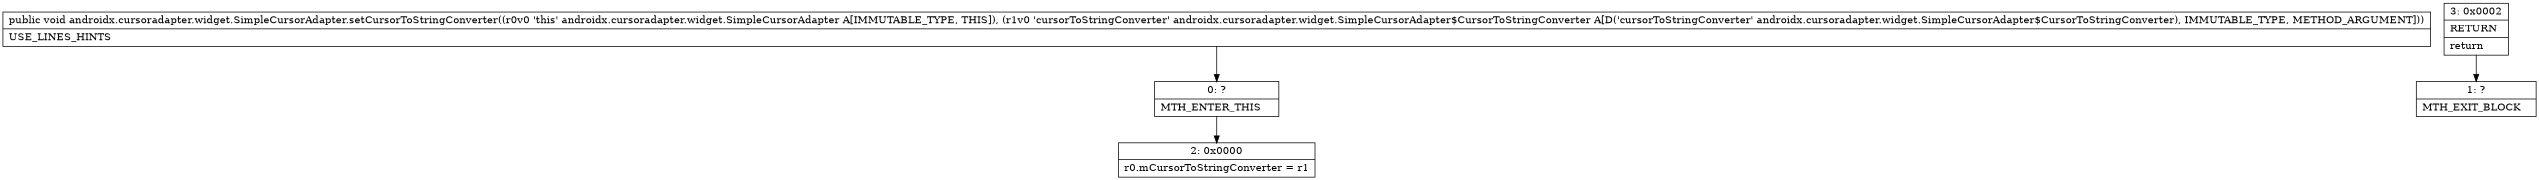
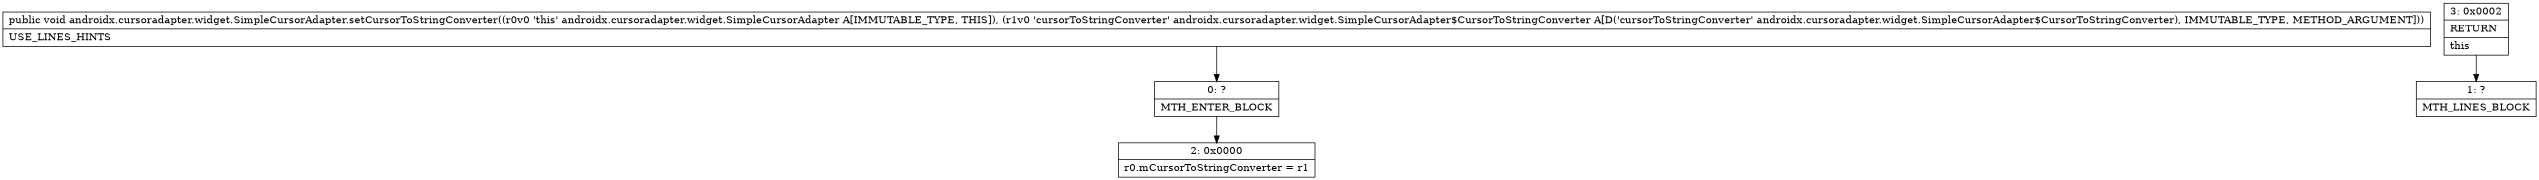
(2467, 46) -> (2460, 46)
(1211, 107) -> (1217, 107)
(2472, 107) -> (2476, 107)
